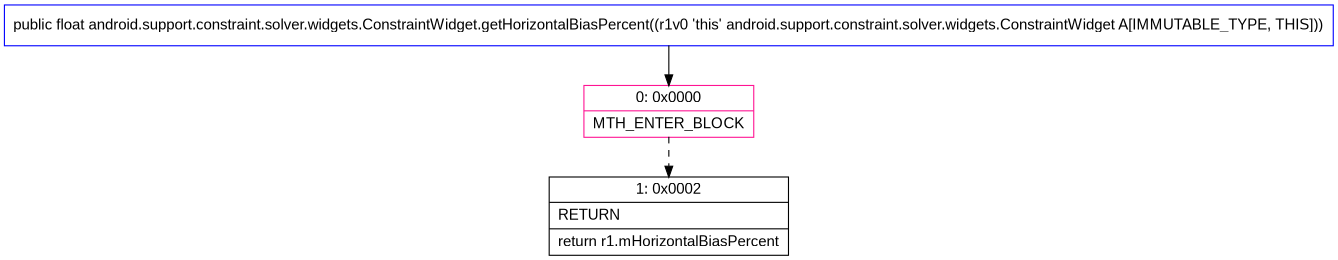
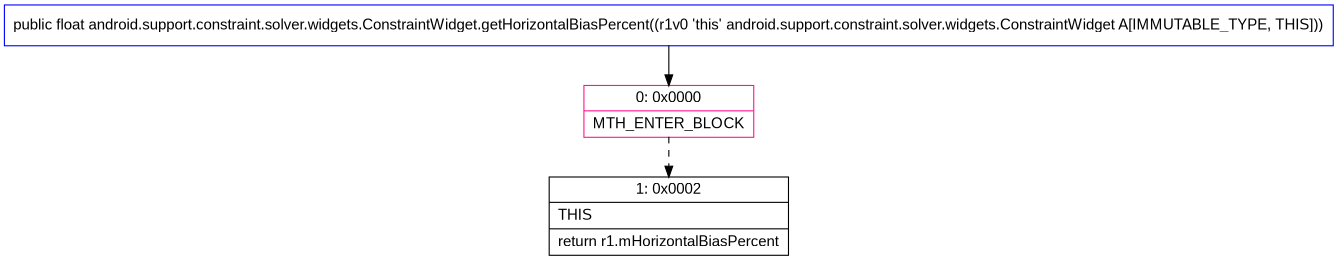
(589, 215) -> (575, 215)
